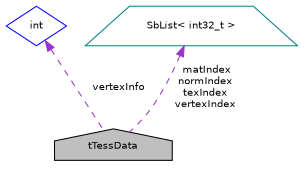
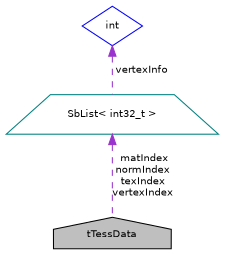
(77, 90) -> (112, 75)
